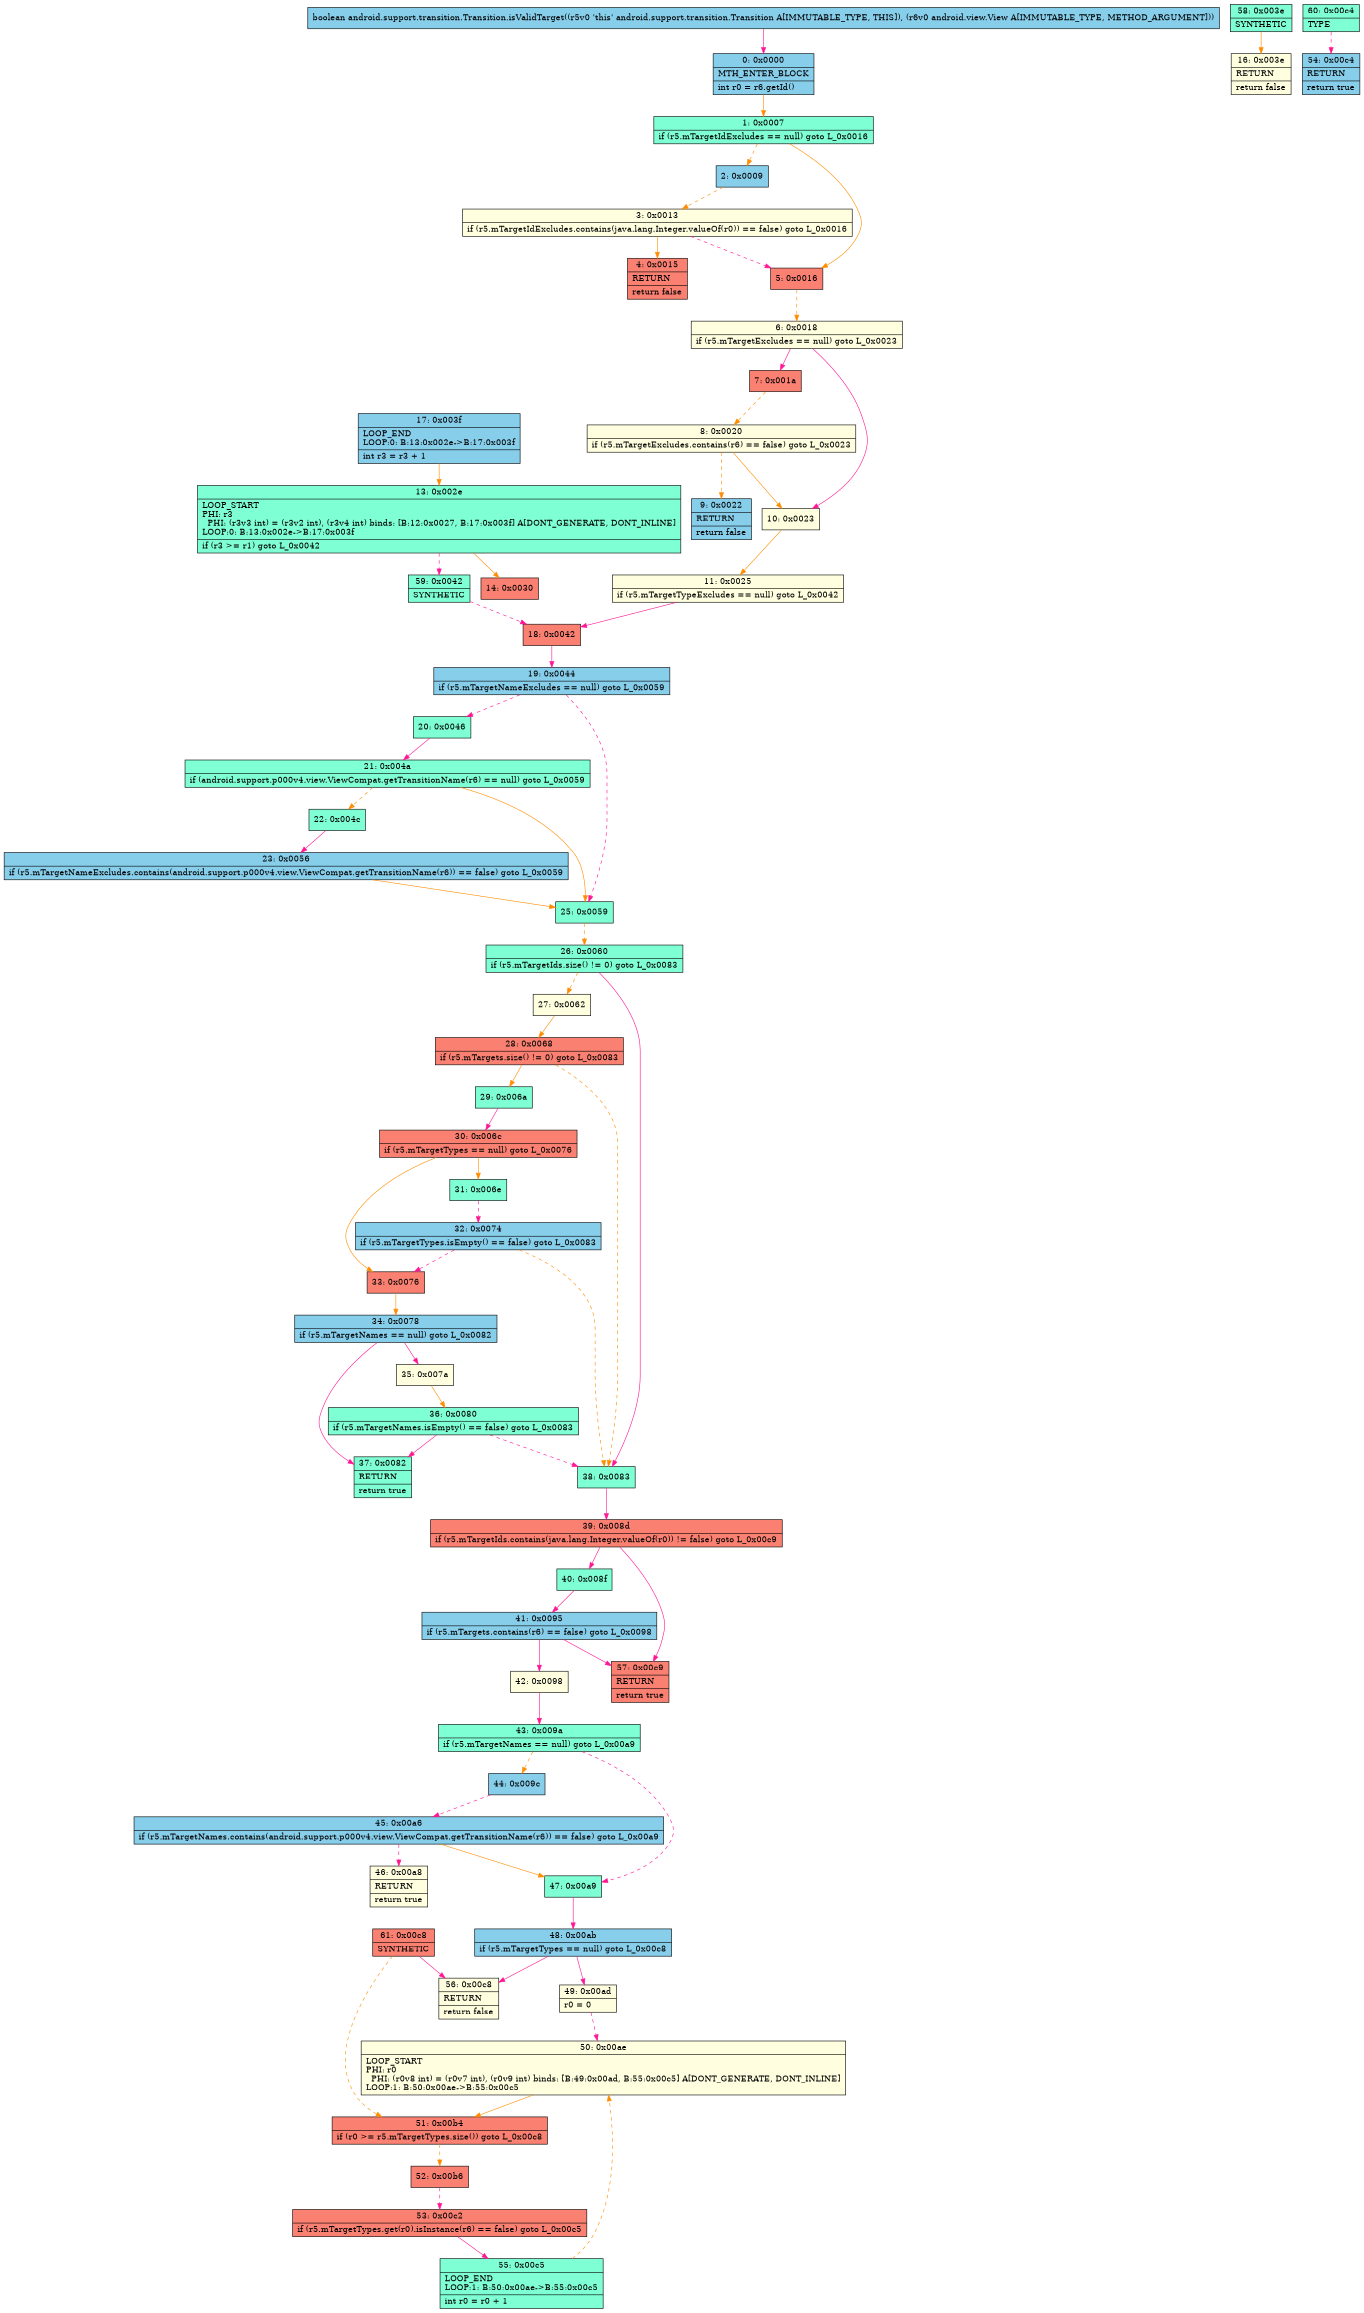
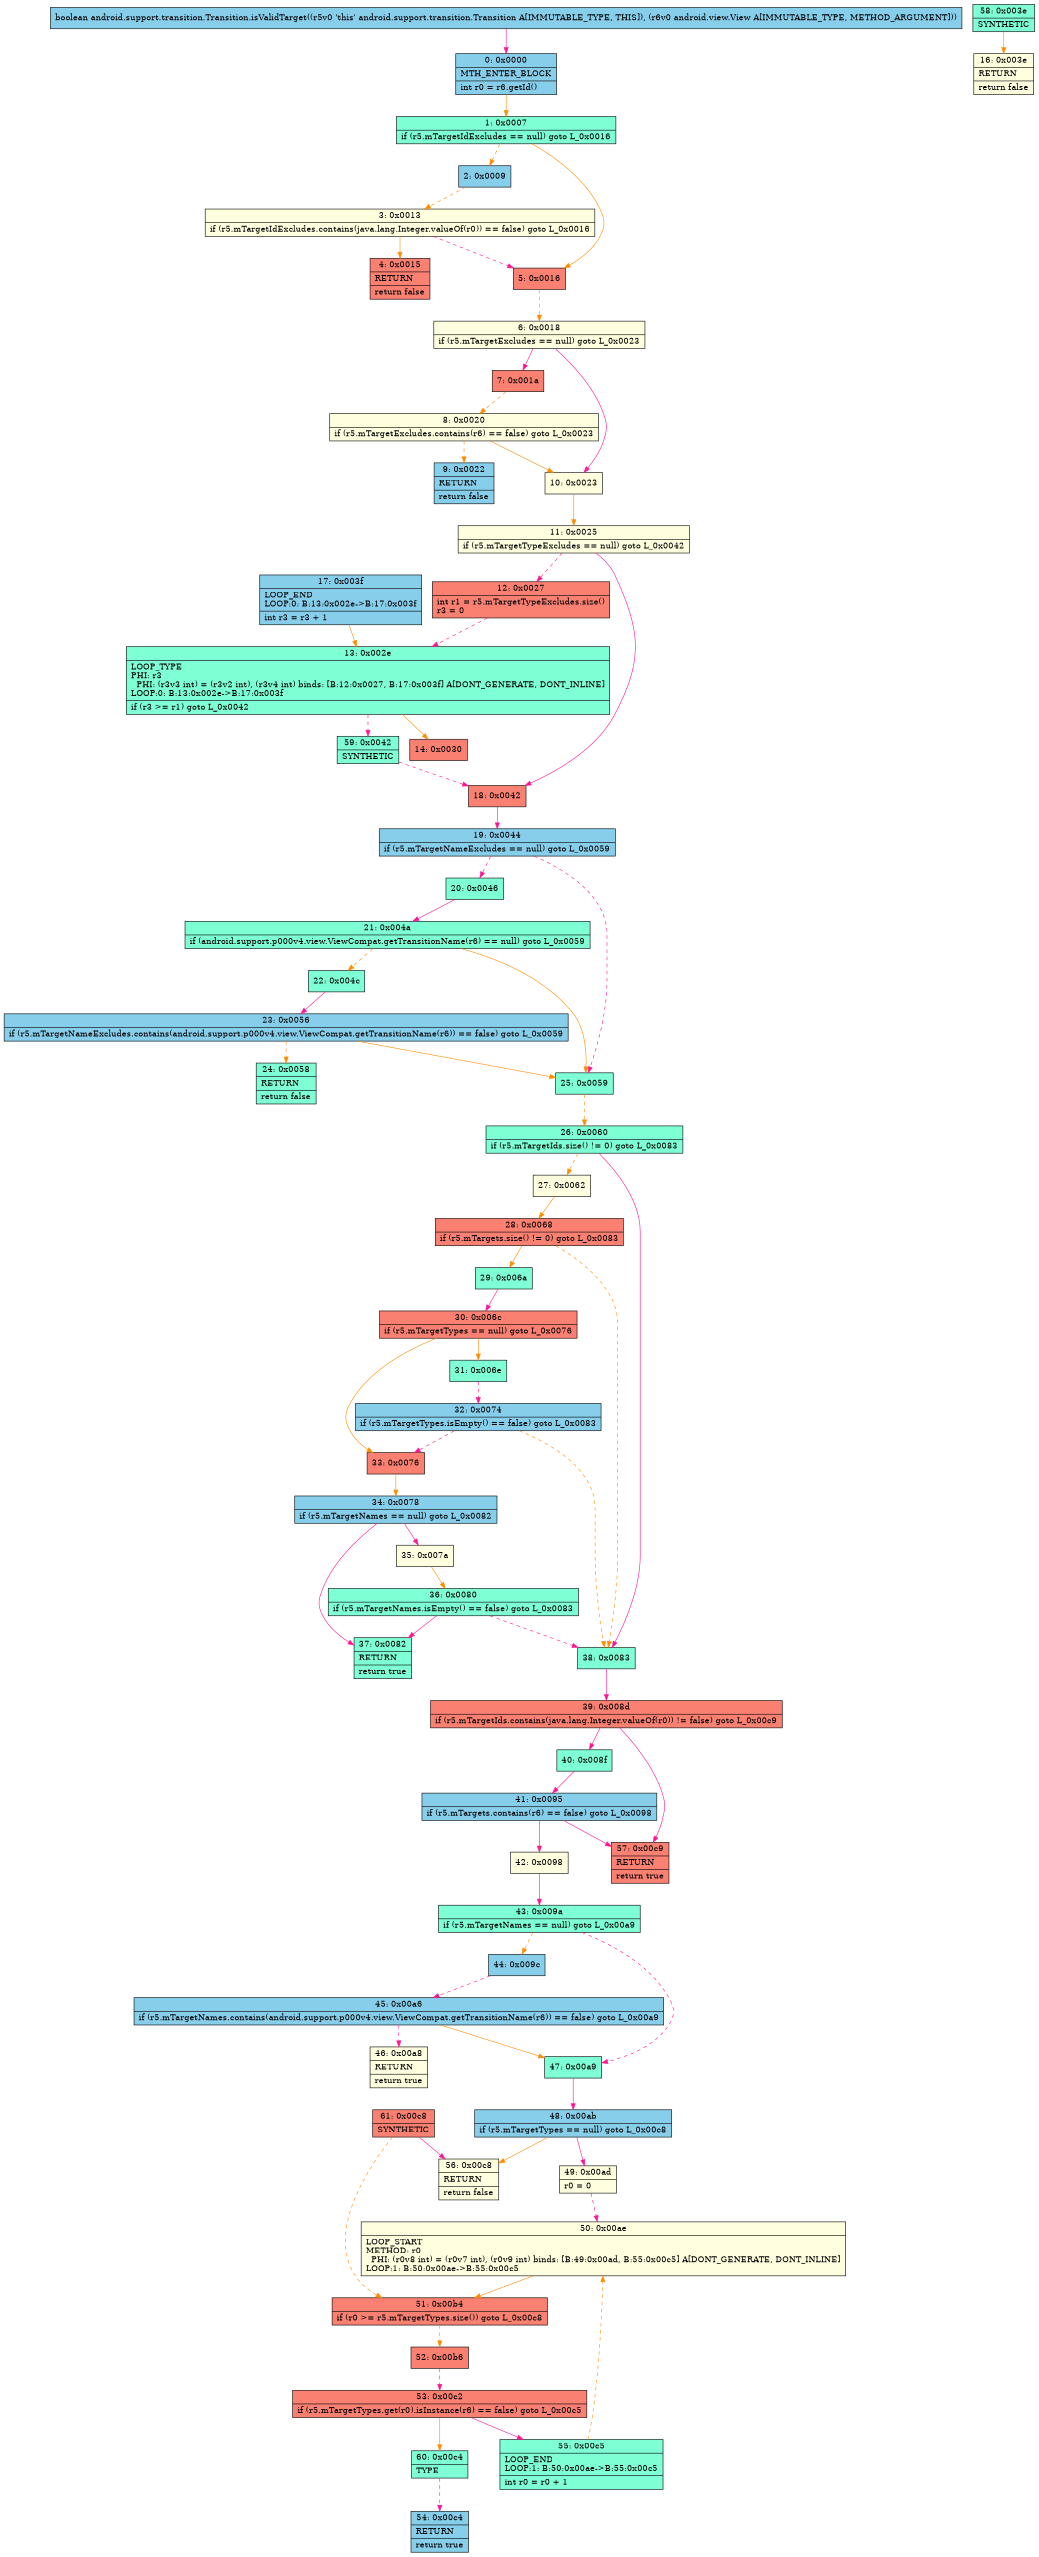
(231, 506) -> (157, 667)
none -> (521, 600)
none -> (286, 1084)
(526, 1968) -> (526, 2149)
(383, 2070) -> (395, 2251)
none -> (440, 2431)
